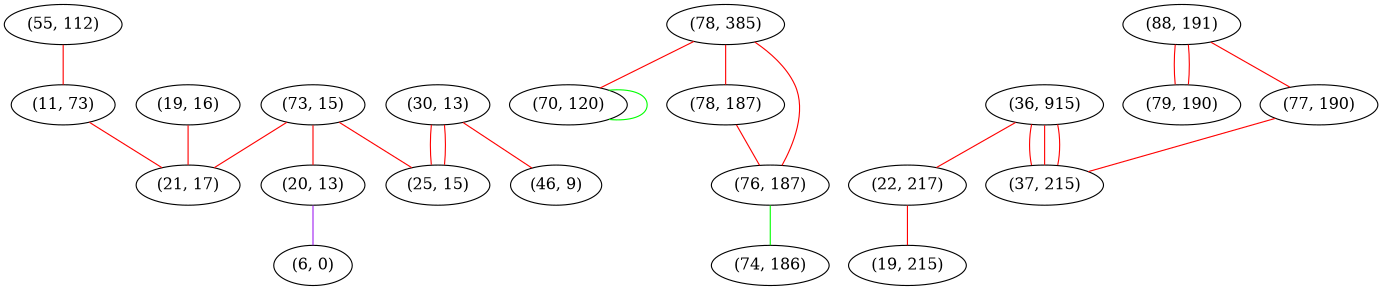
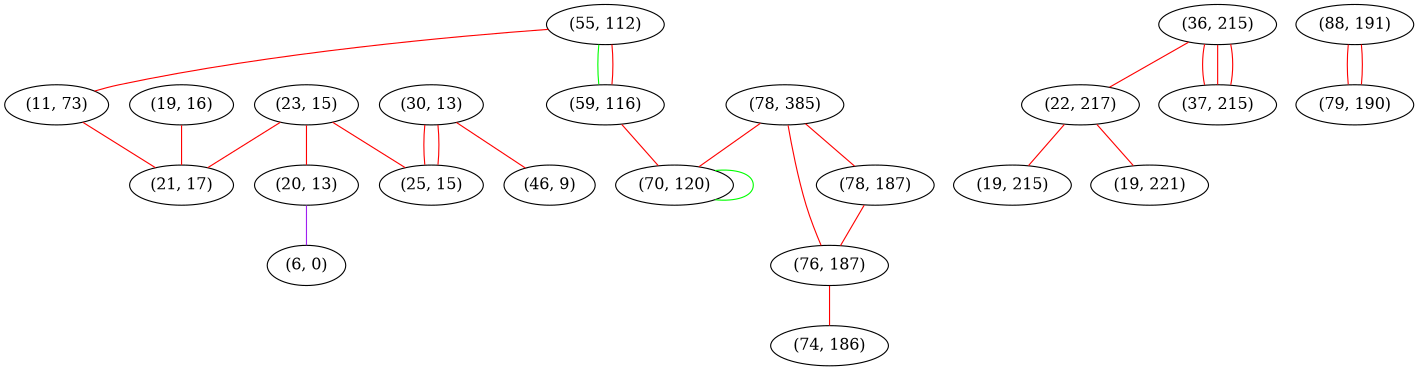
(313, 105) -> (306, 105)
none -> (605, 105)
(1045, 105) -> (1218, 25)
(1319, 105) -> none
none -> (1150, 185)
(770, 225) -> (830, 306)
